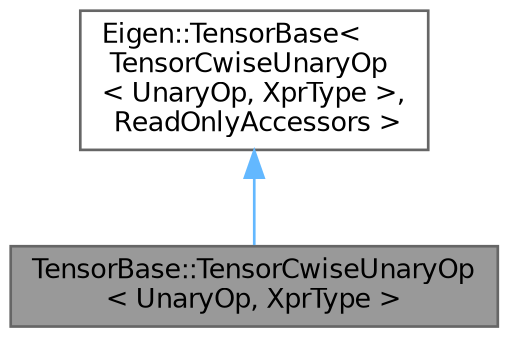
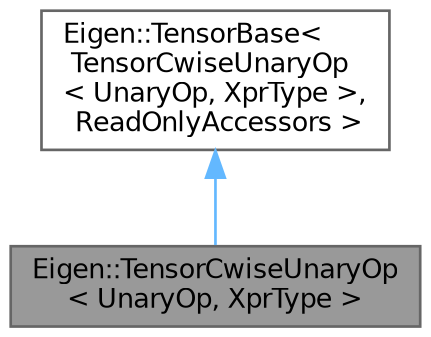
(254, 286) -> (215, 286)
